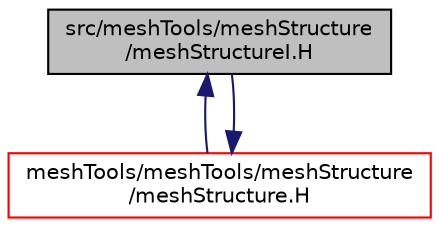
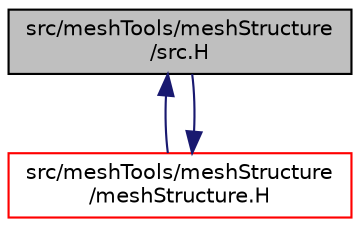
(220, 42) -> (180, 42)
(220, 185) -> (180, 185)
